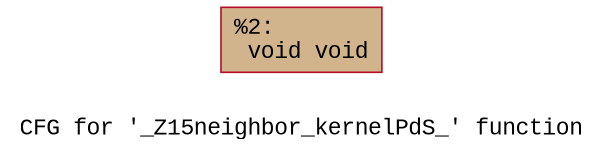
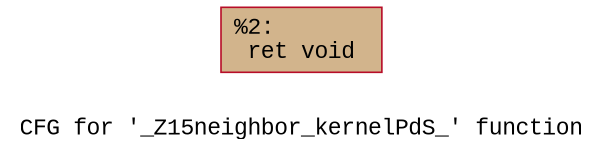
(301, 51) -> (295, 51)
